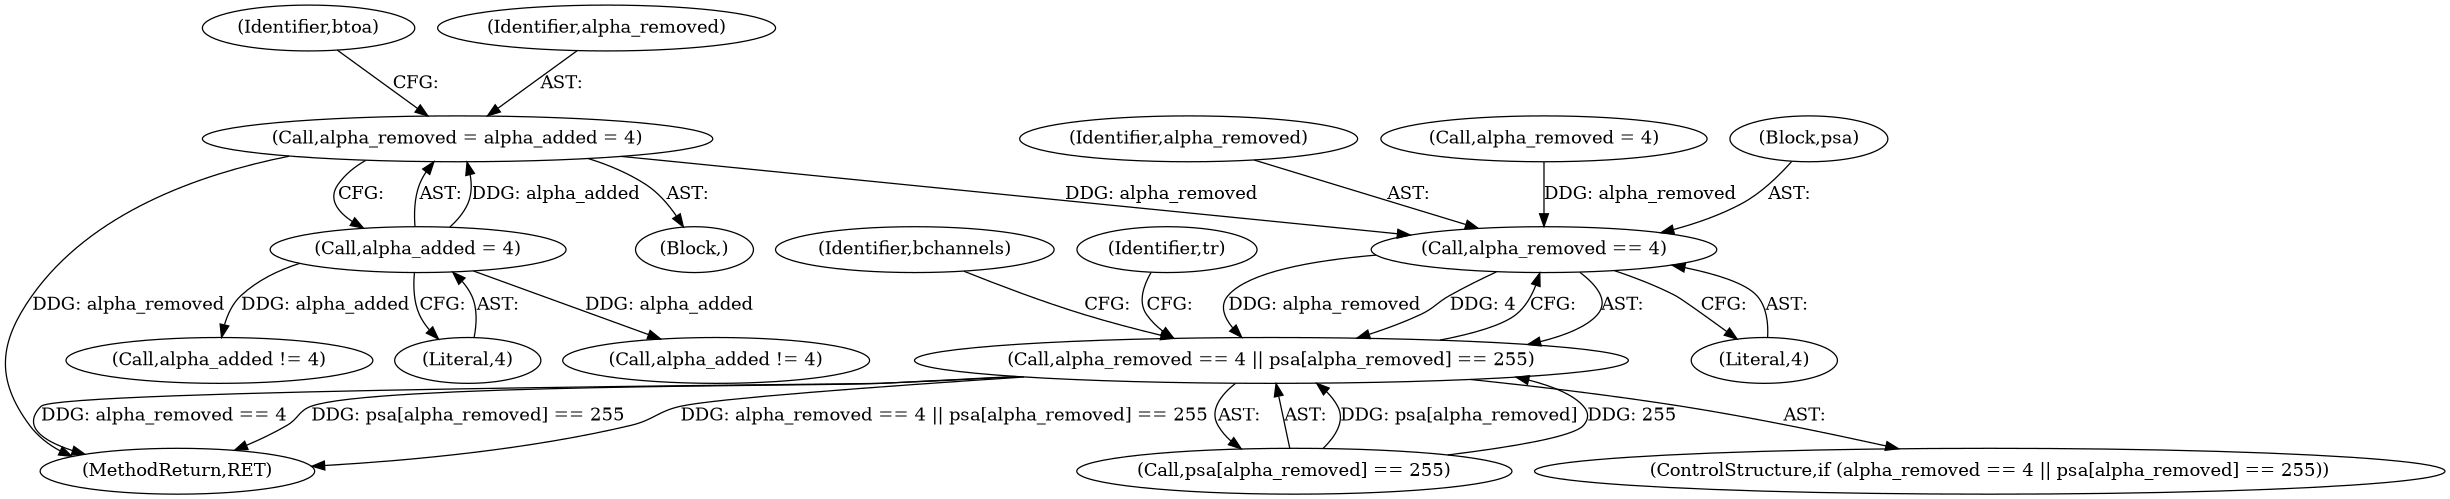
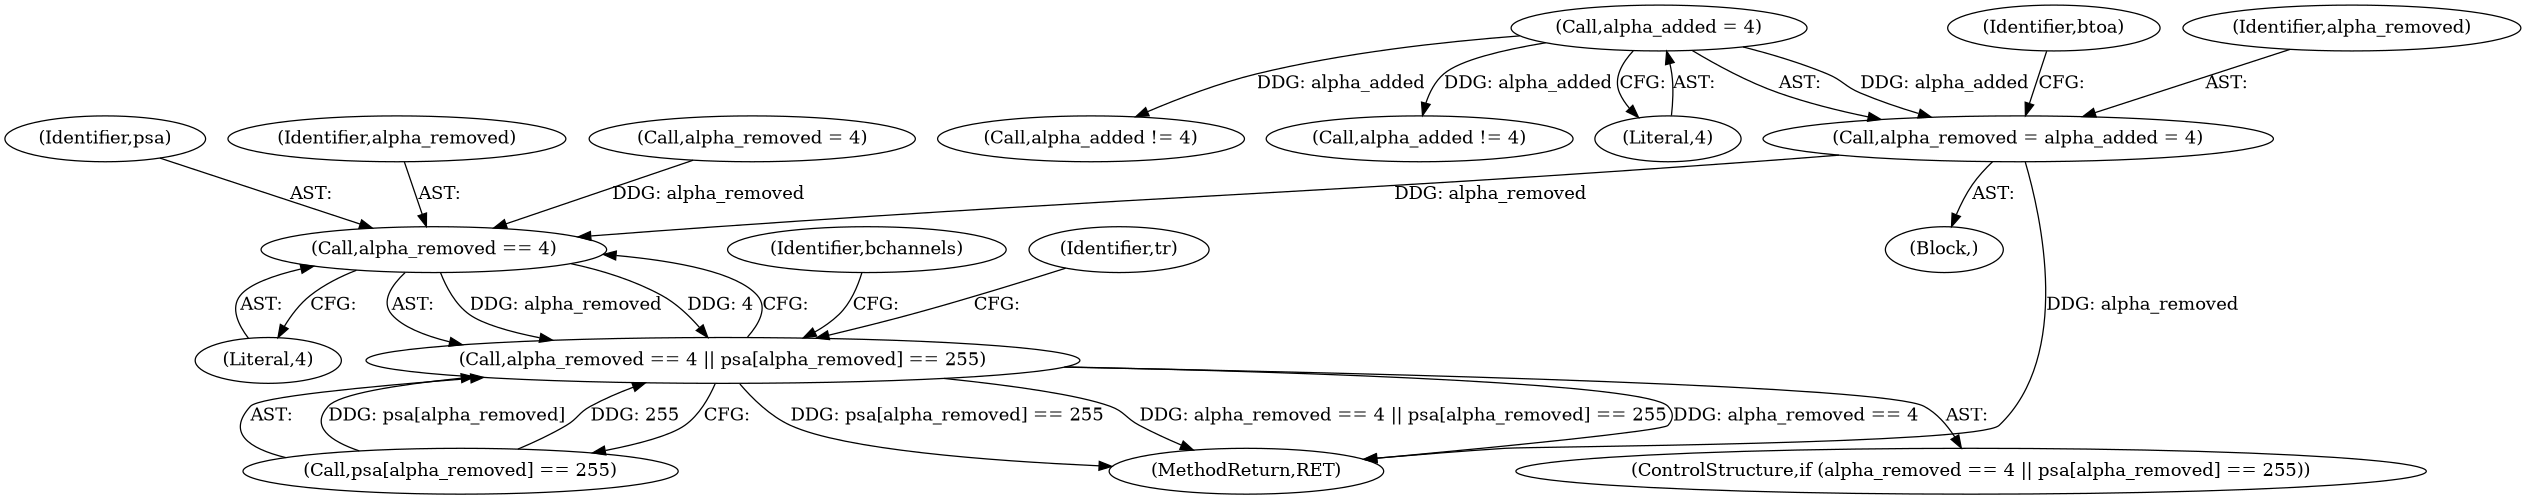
(1809, 139) -> (105, 139)
(336, 188) -> none
(1242, 416) -> (730, 416)
